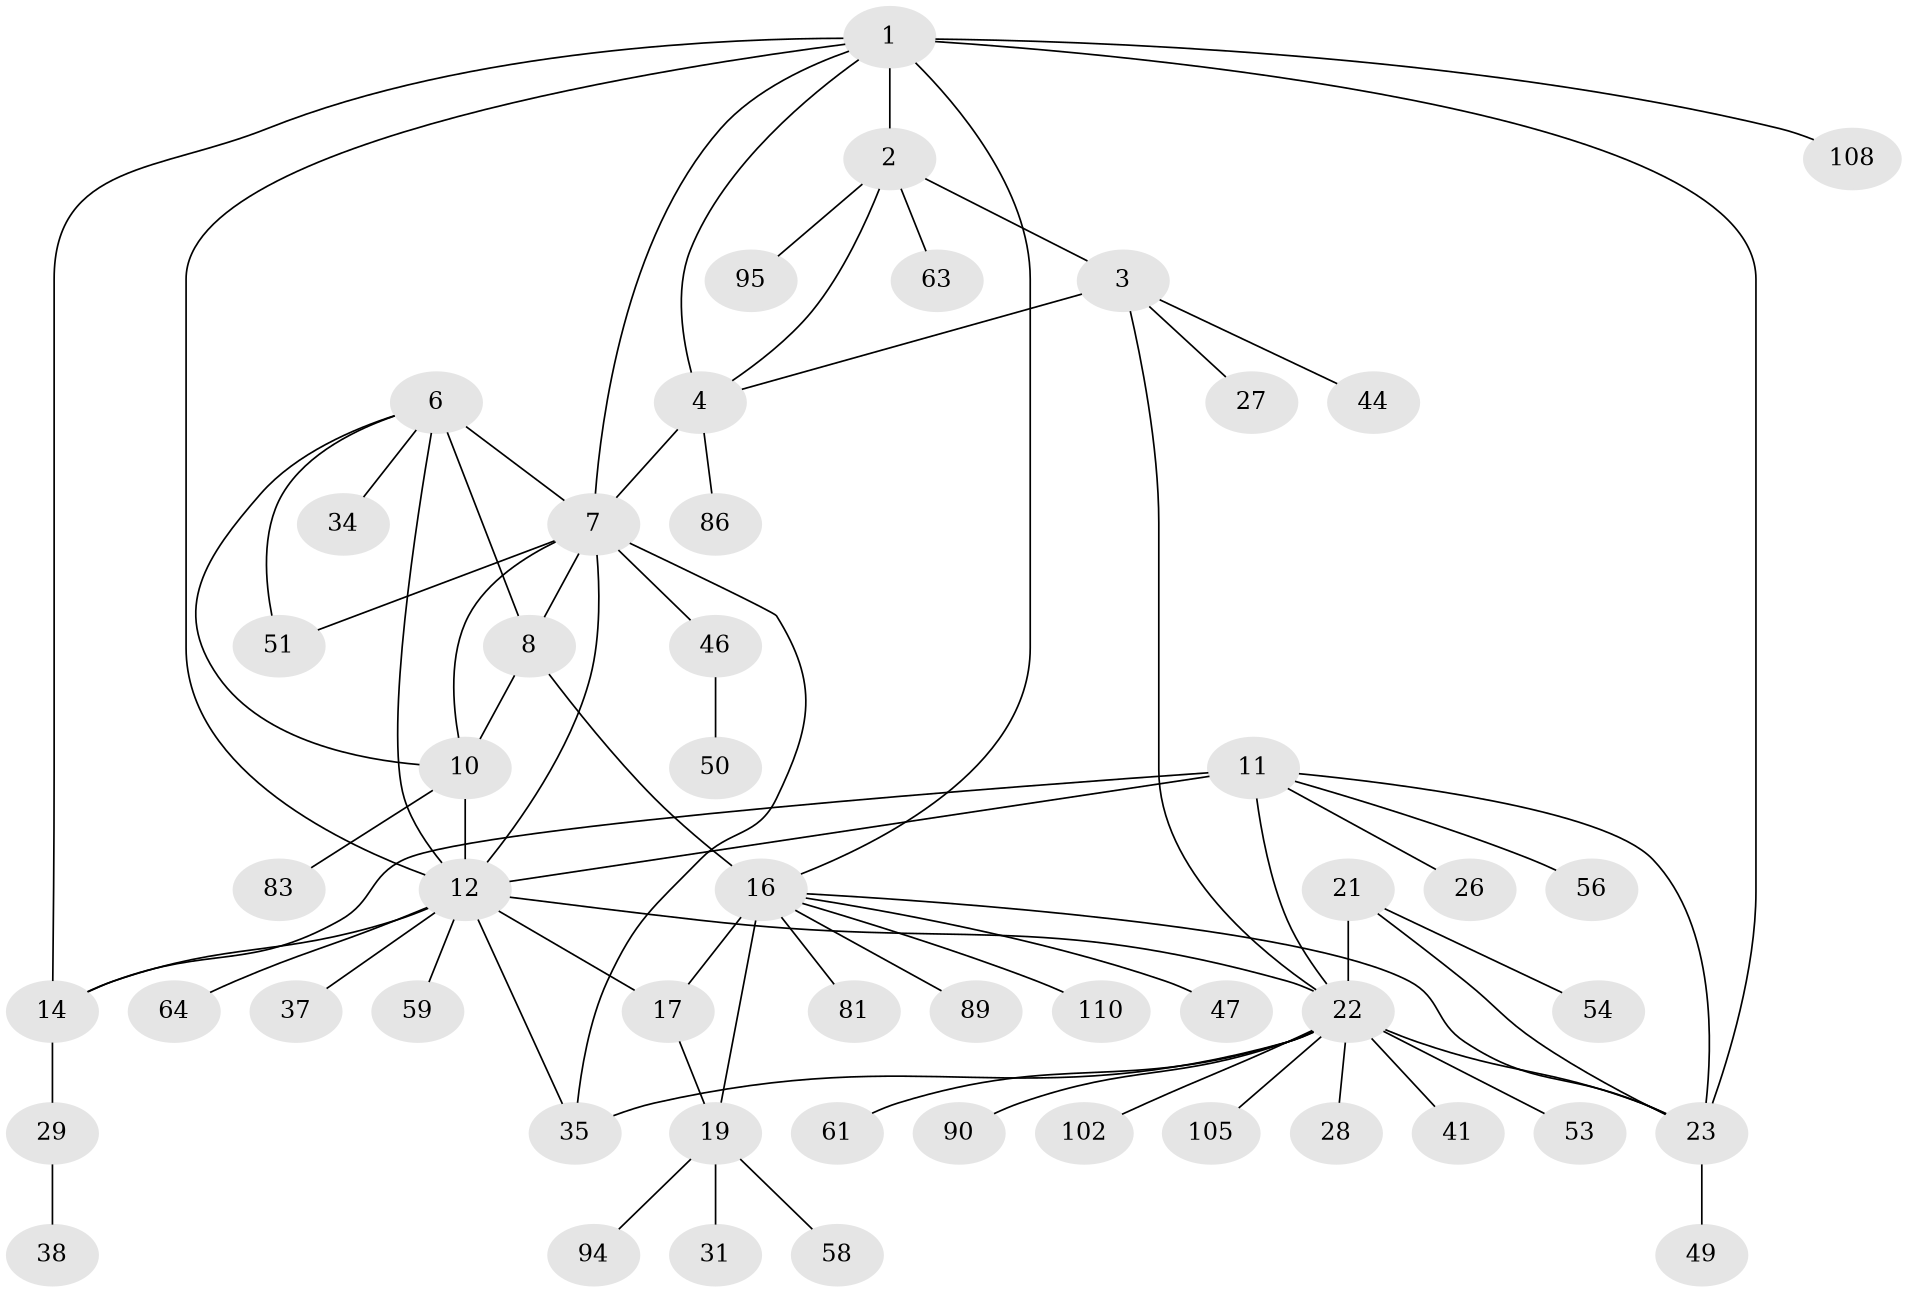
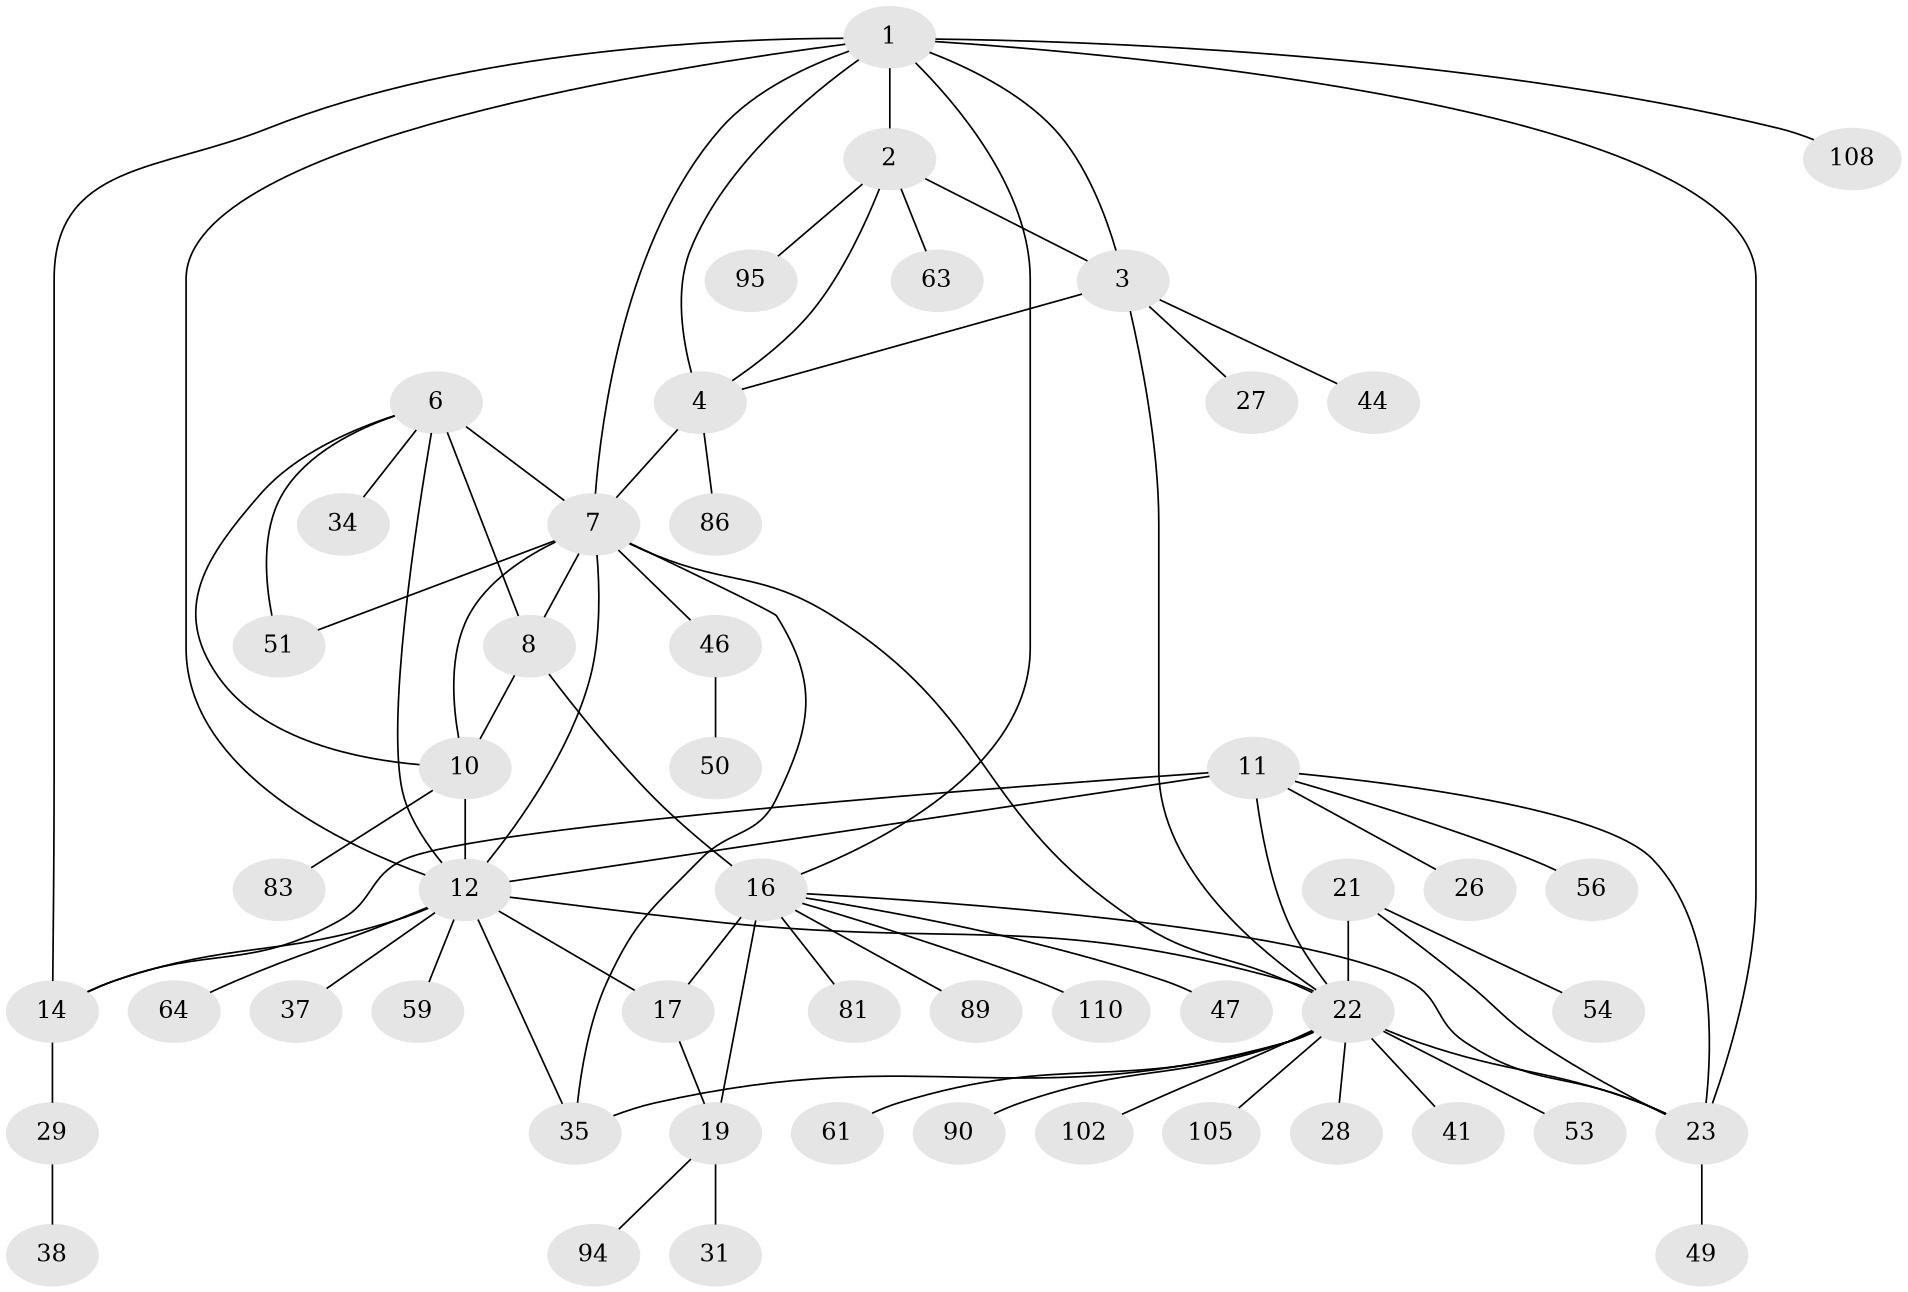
none -> (1051, 125)
none -> (965, 740)
(837, 1255) -> none
